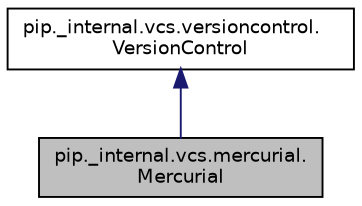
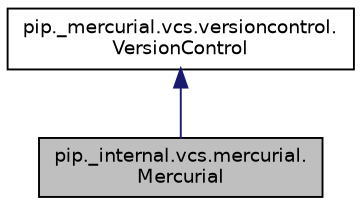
(181, 39) -> (181, 39)
